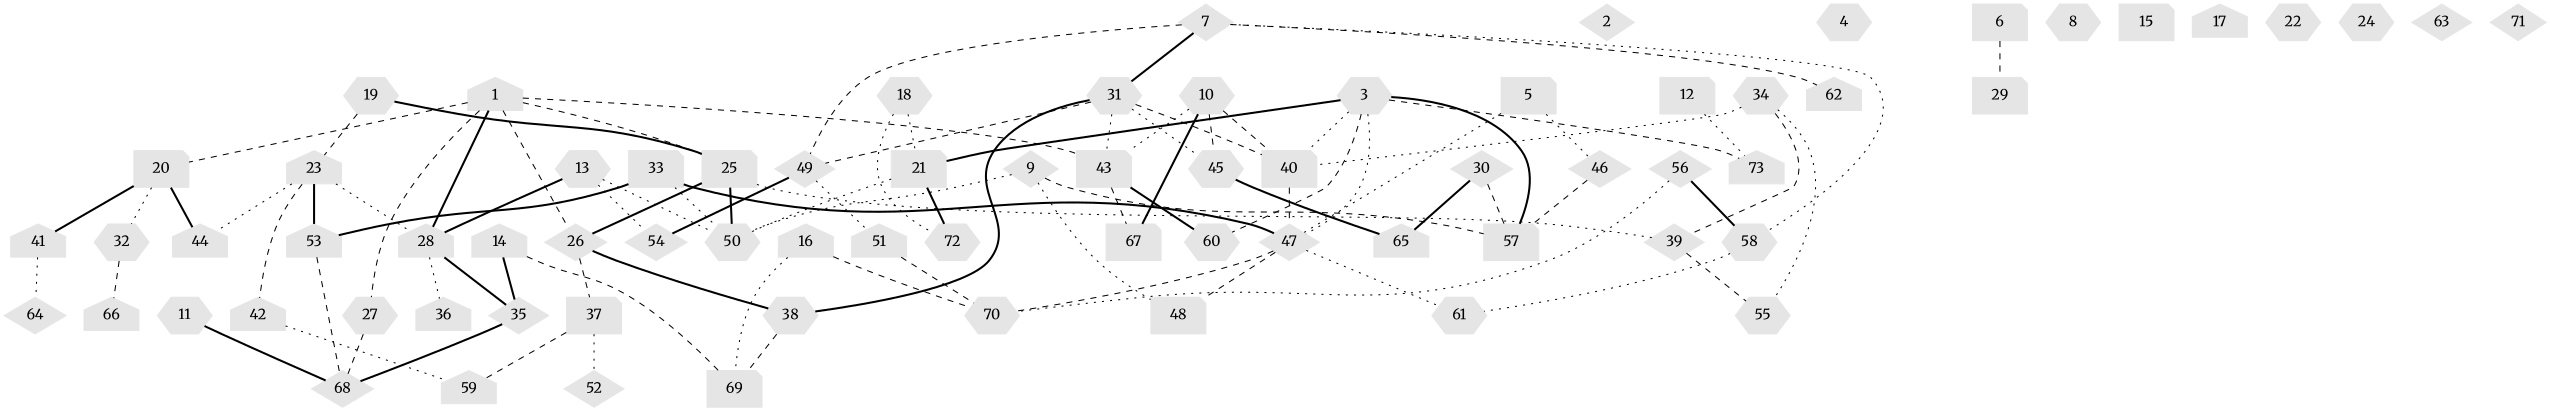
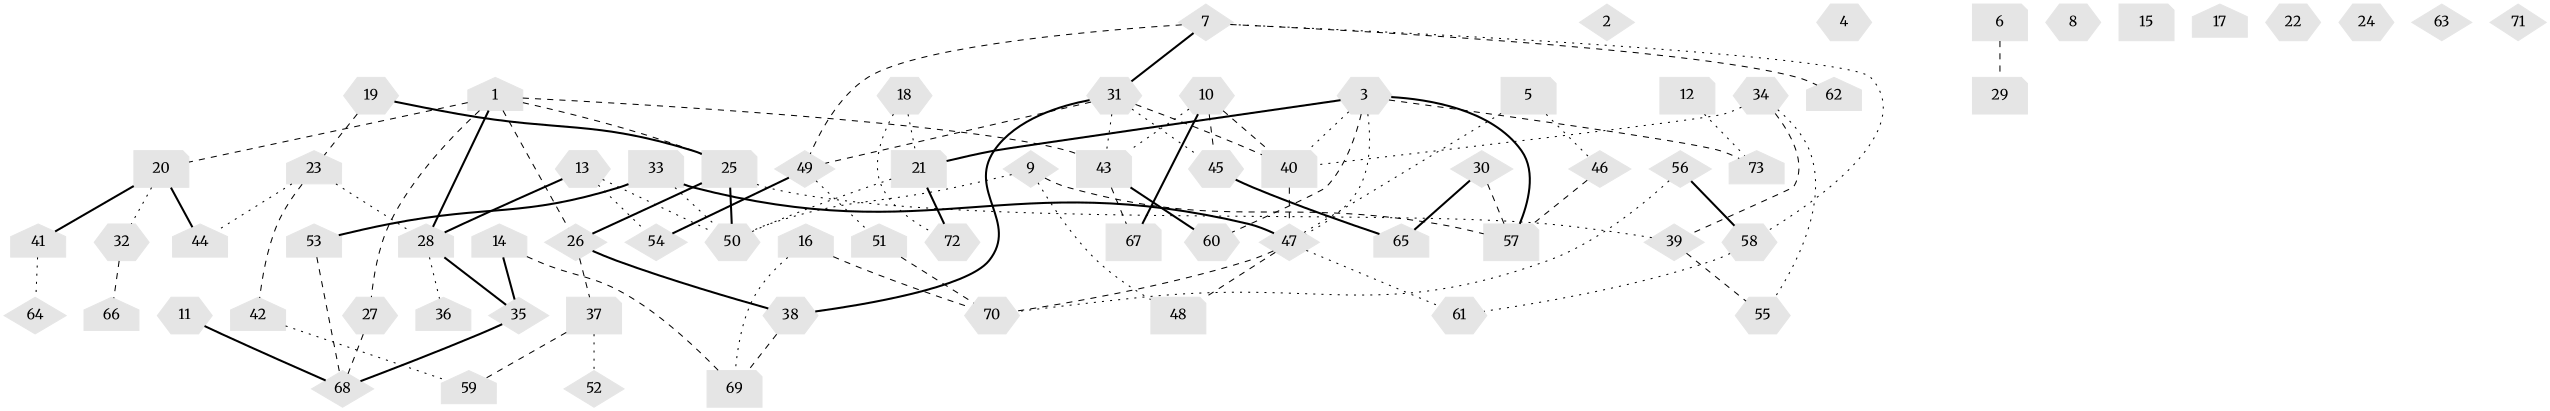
(314, 204) -> none
